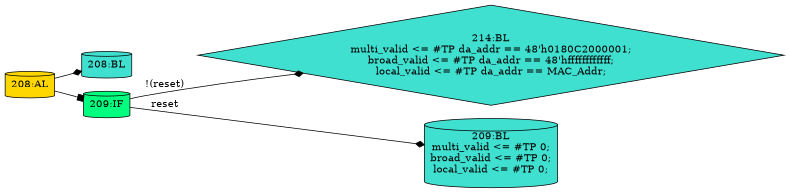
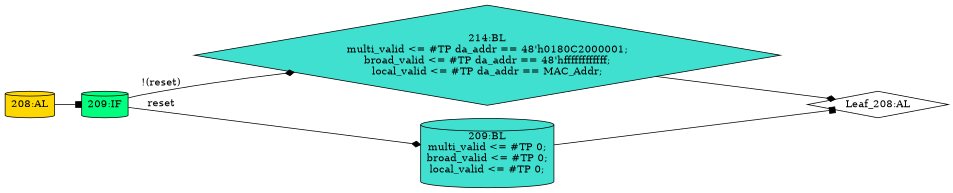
(107, 65) -> none
none -> (878, 105)
